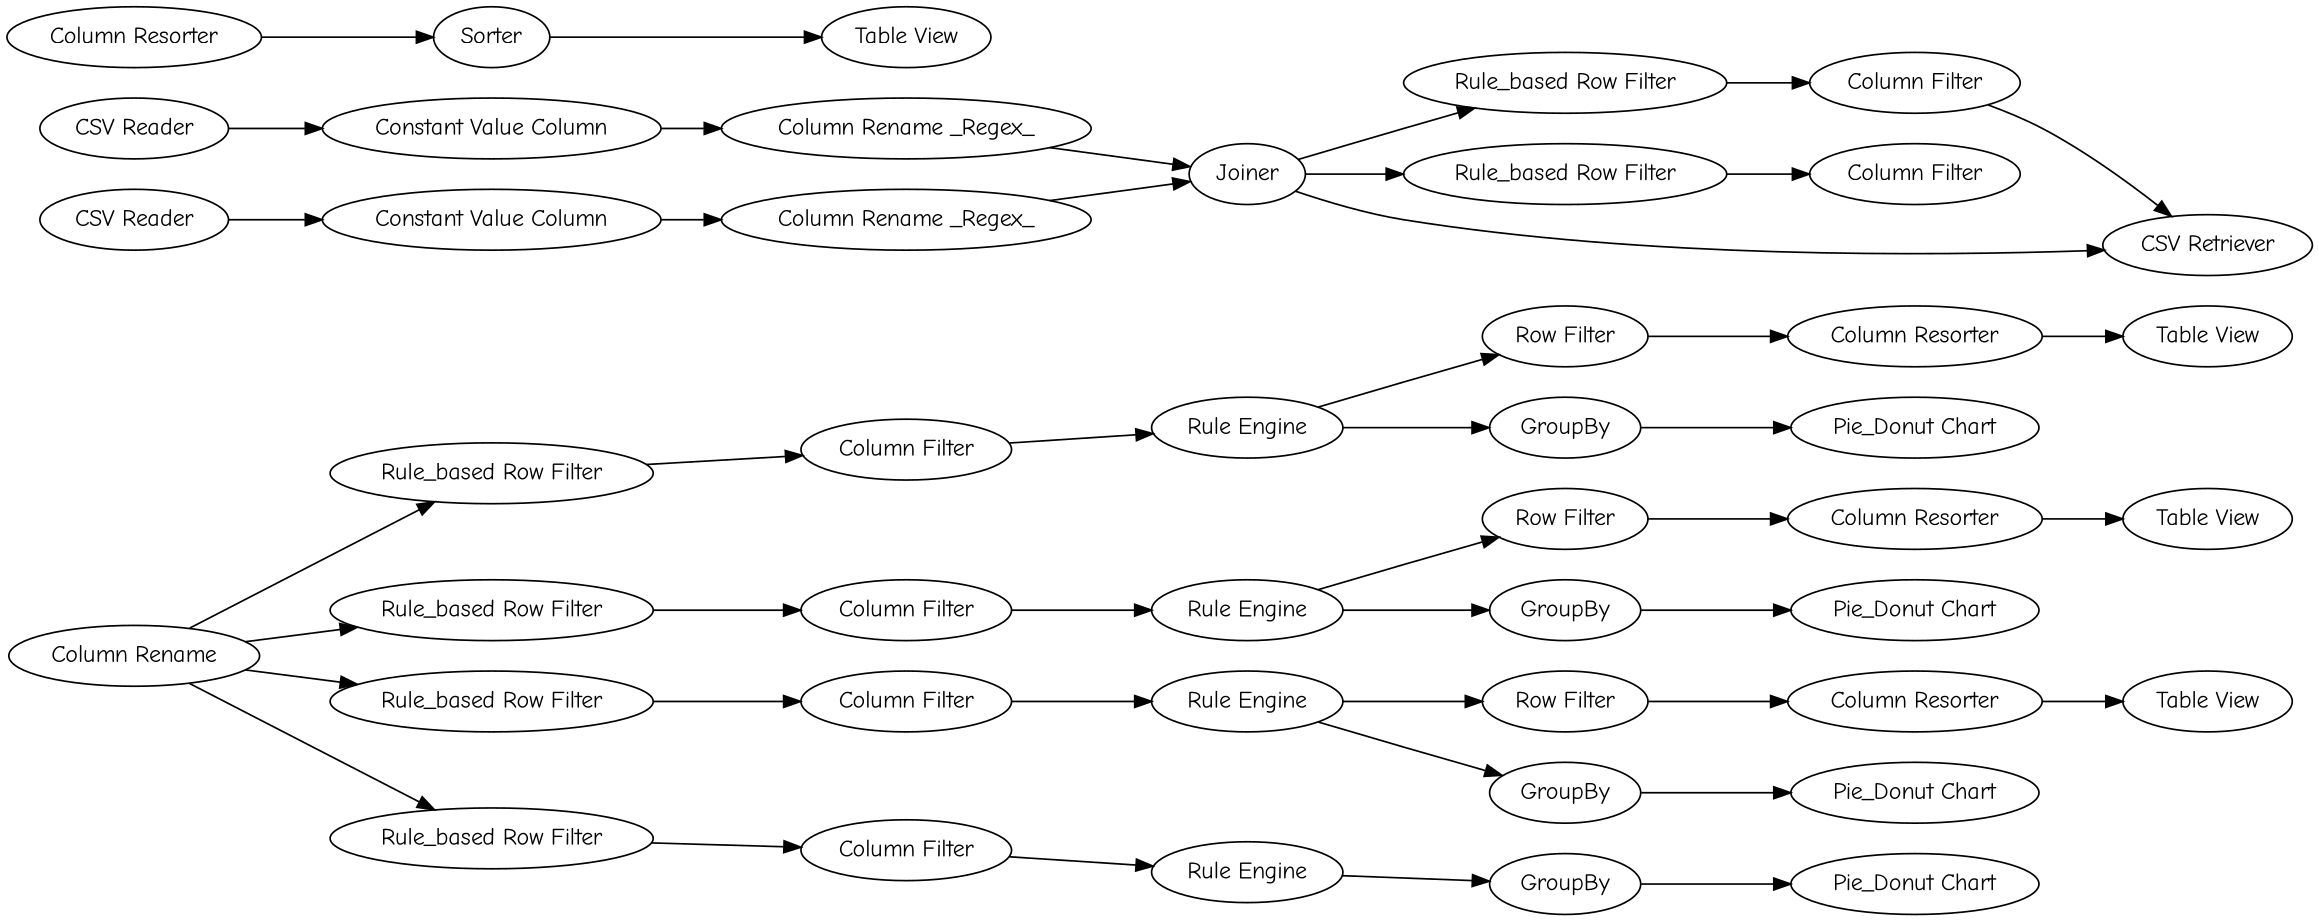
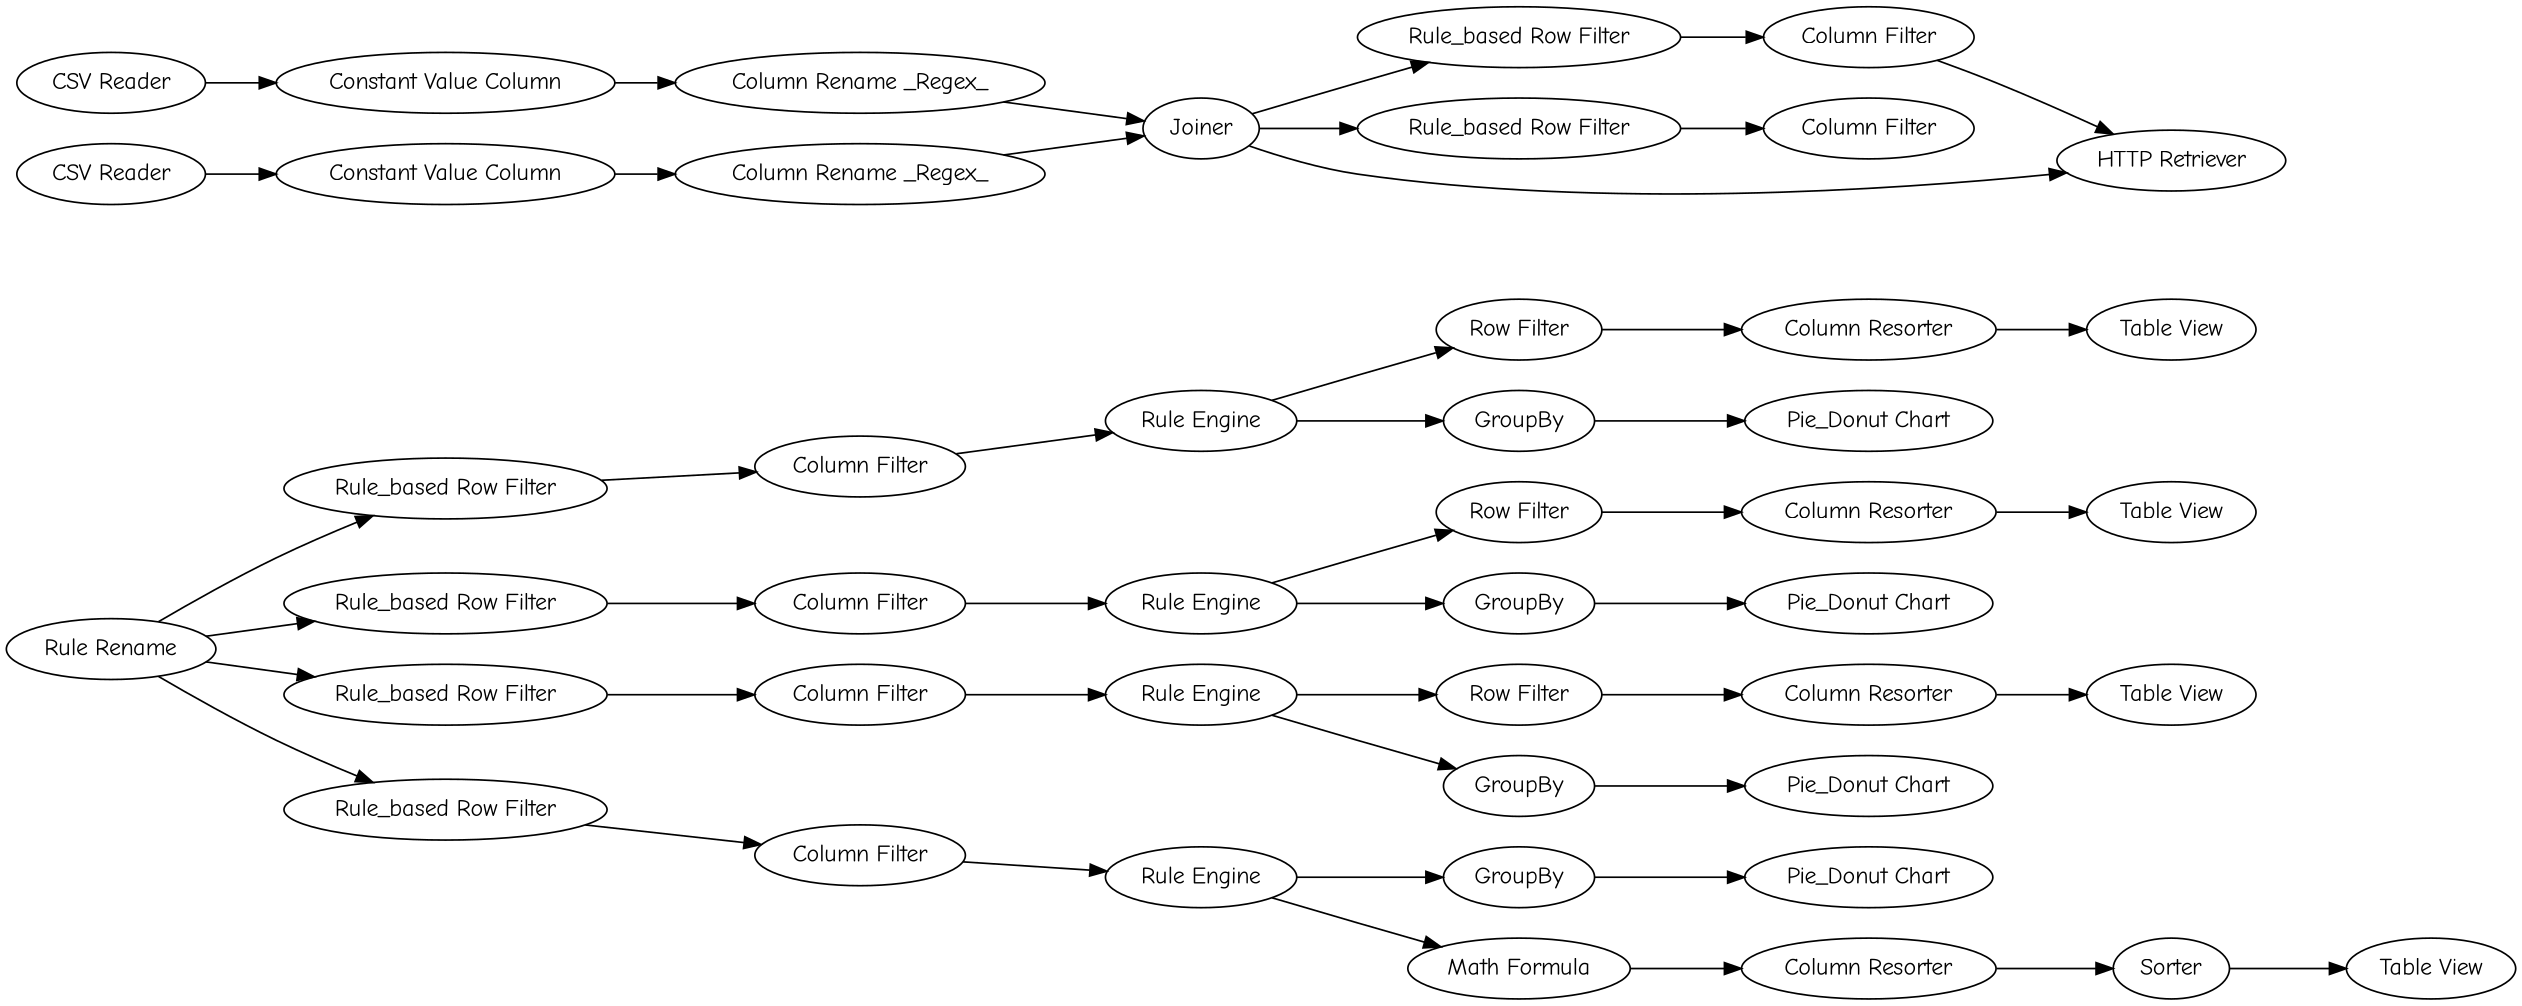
(2208, 245) -> (2171, 161)
(134, 656) -> (111, 649)
none -> (1519, 969)
